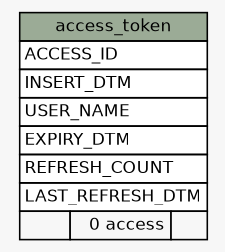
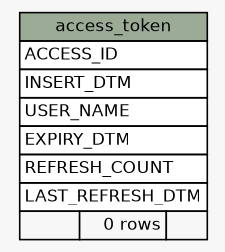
(128, 225) -> (132, 225)
